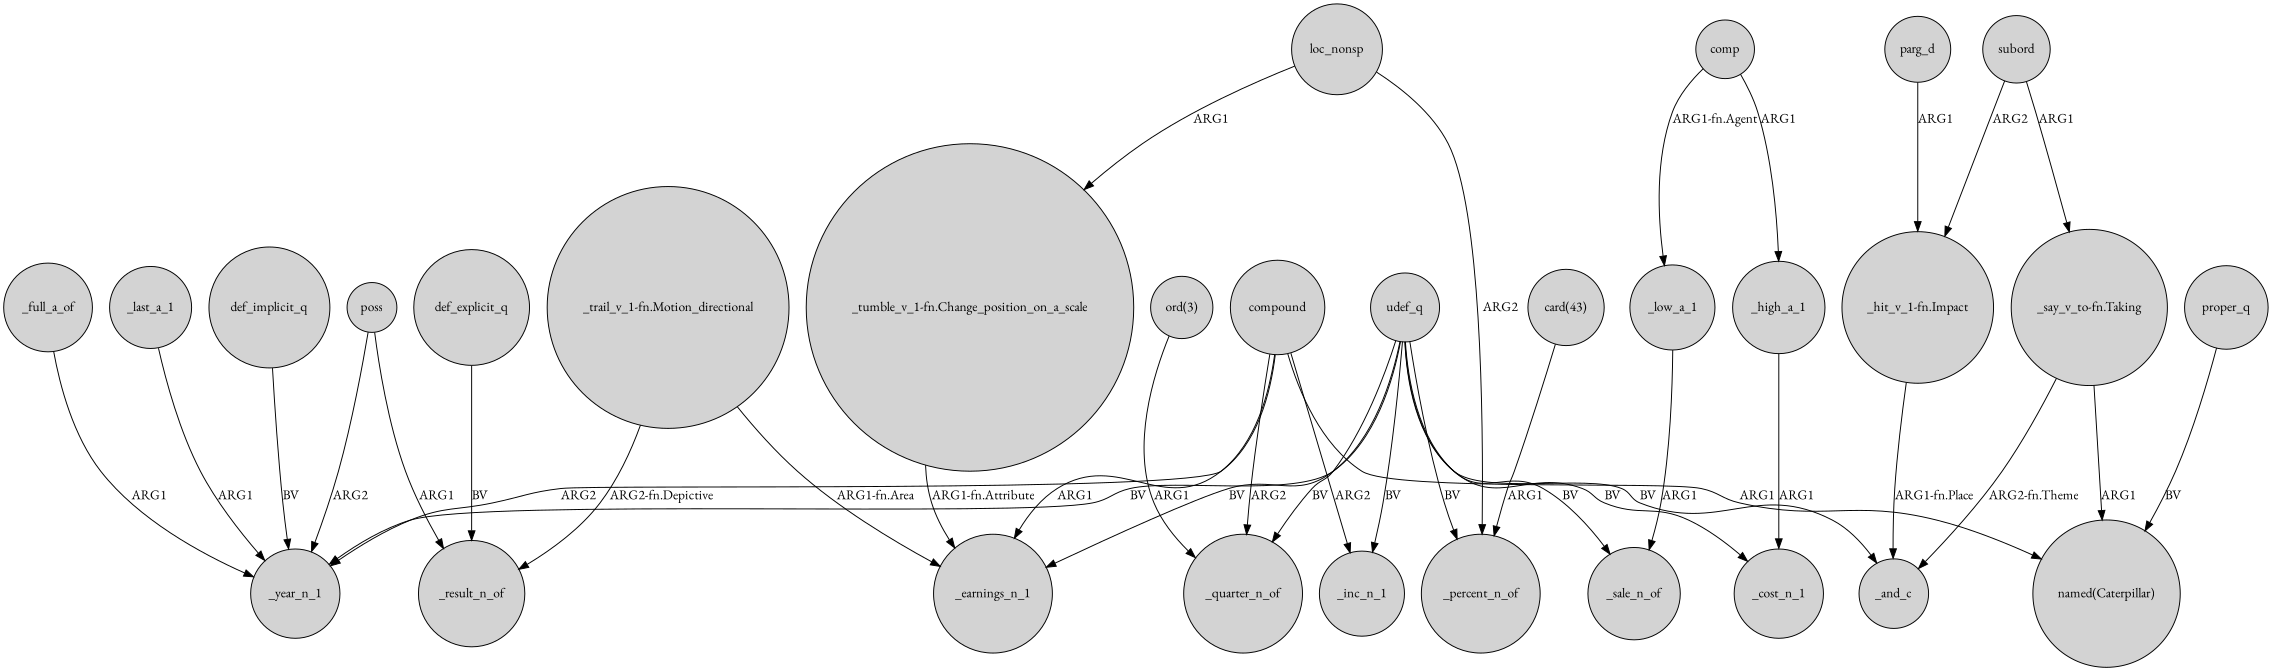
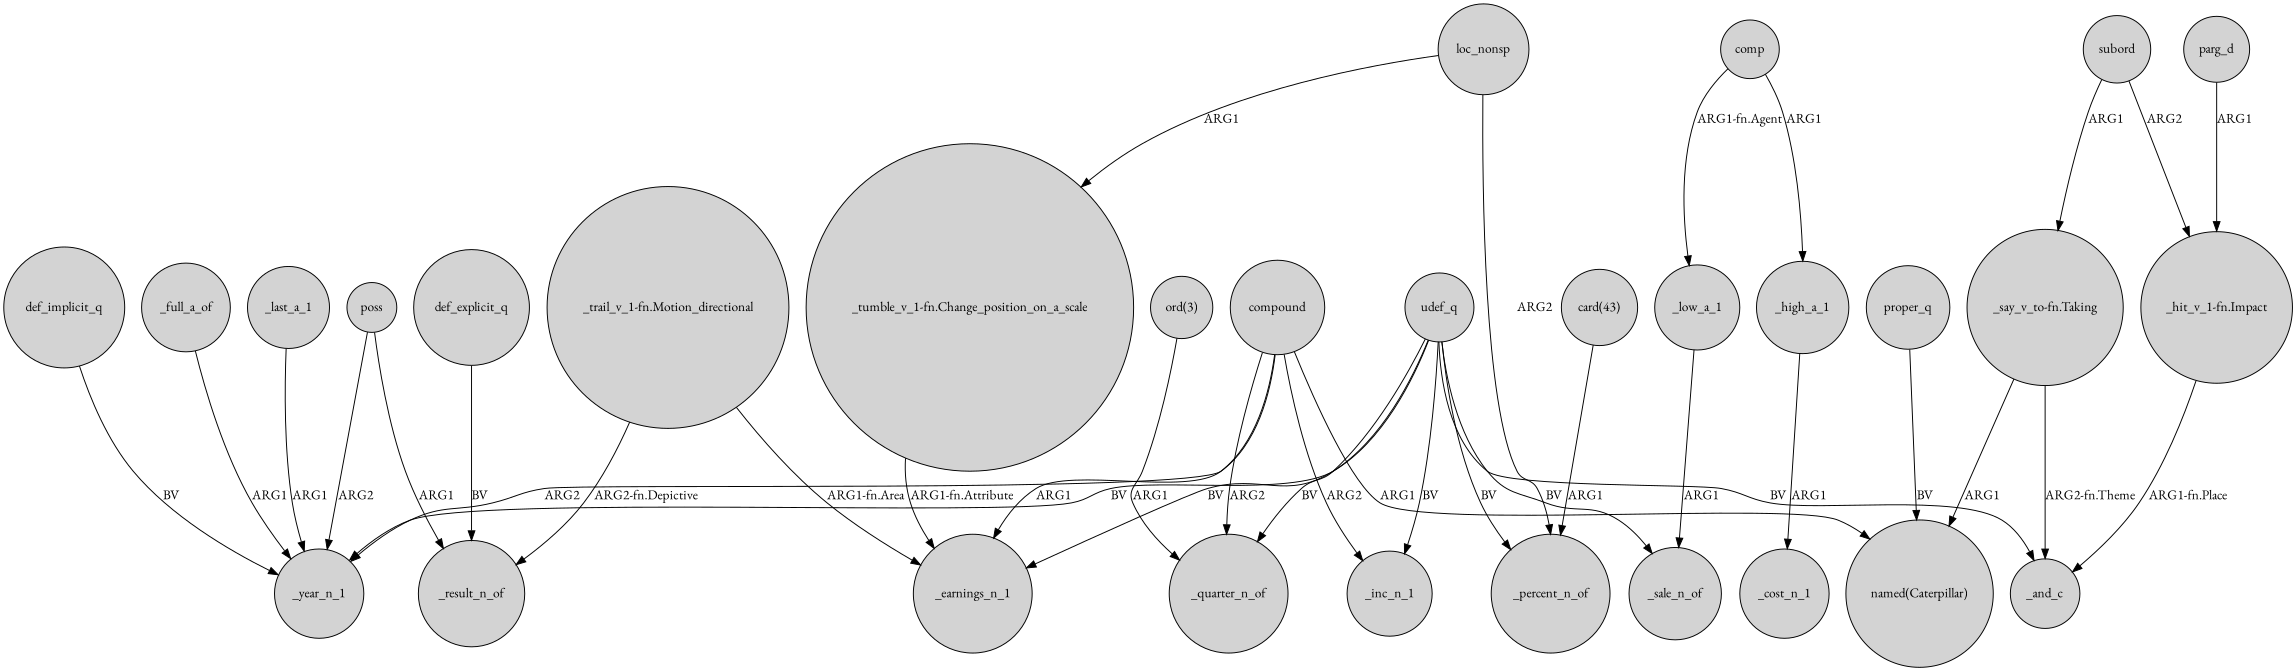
(1588, 491) -> none
